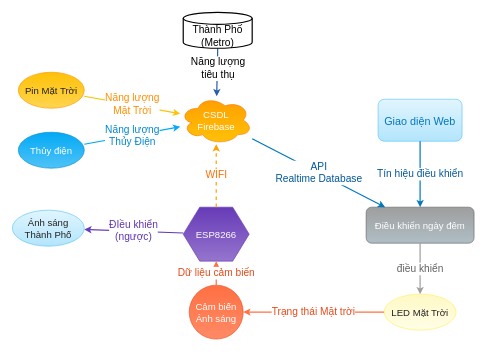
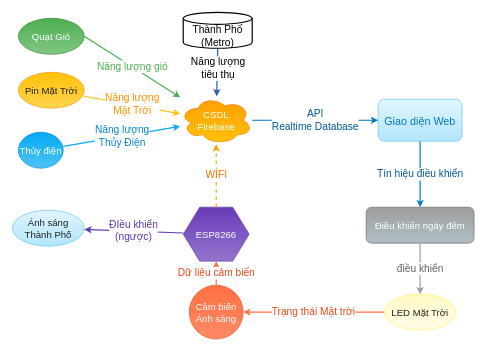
none -> (51, 36)
none -> (130, 66)
(51, 150) -> (41, 150)
(344, 186) -> (265, 120)
